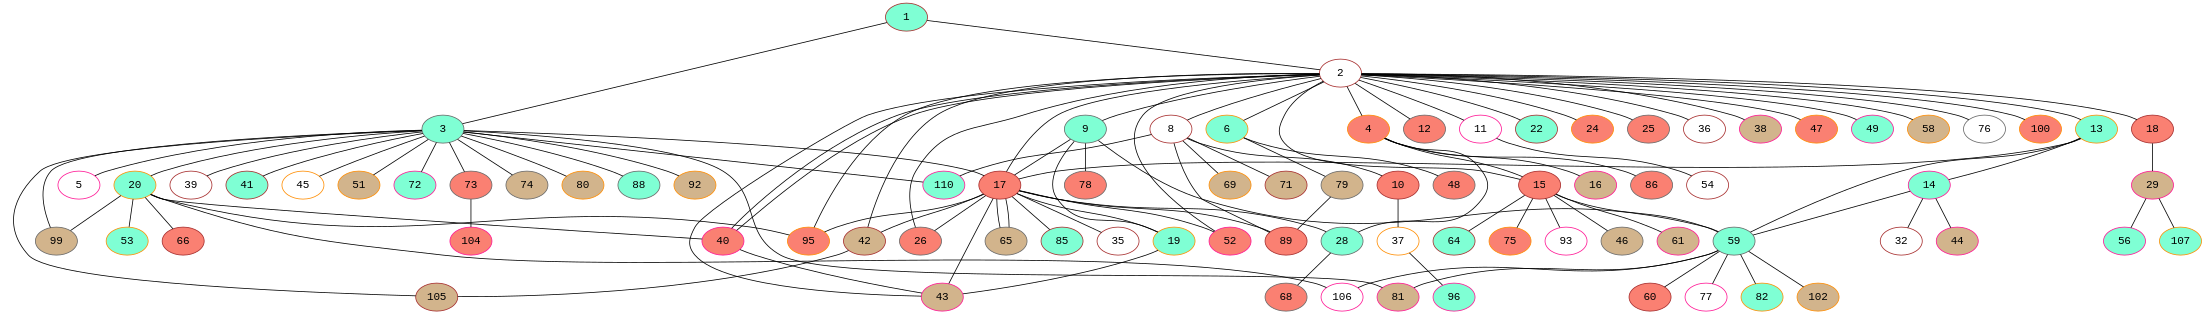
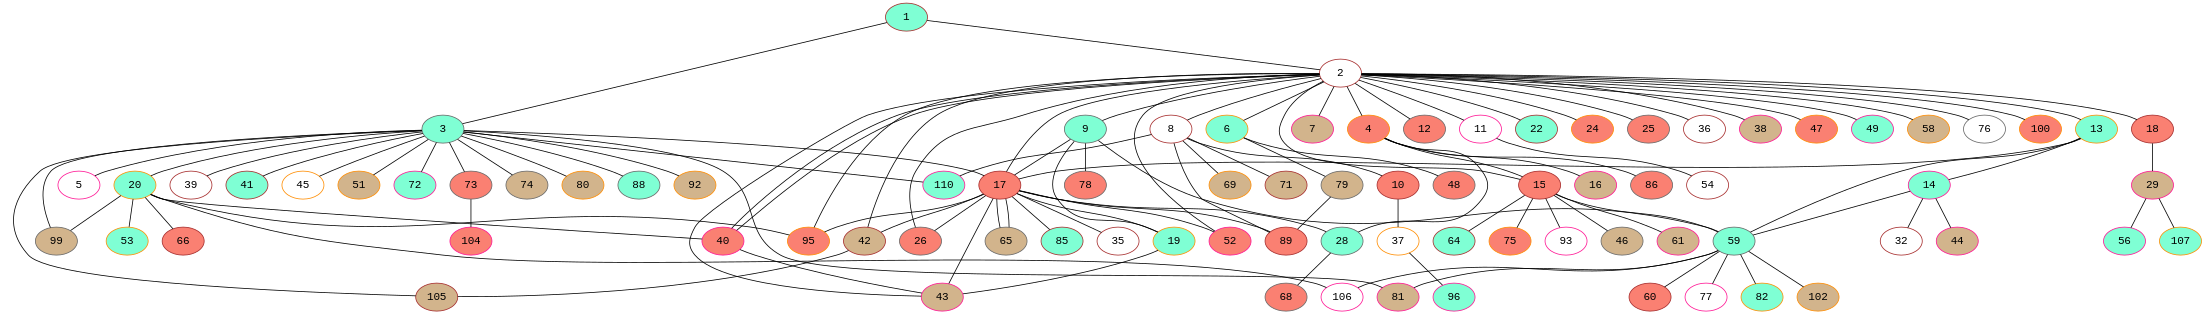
none -> (1312, 129)
